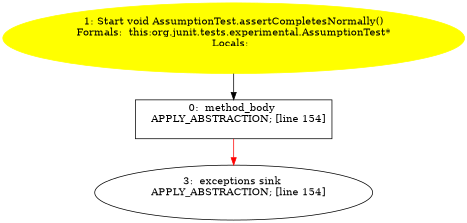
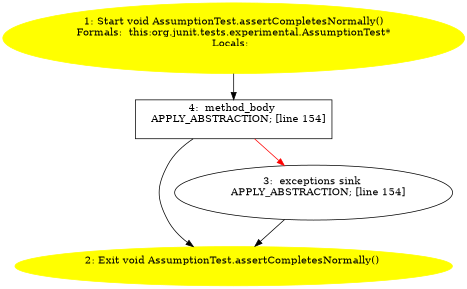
(234, 119) -> (234, 119)
none -> (234, 266)
